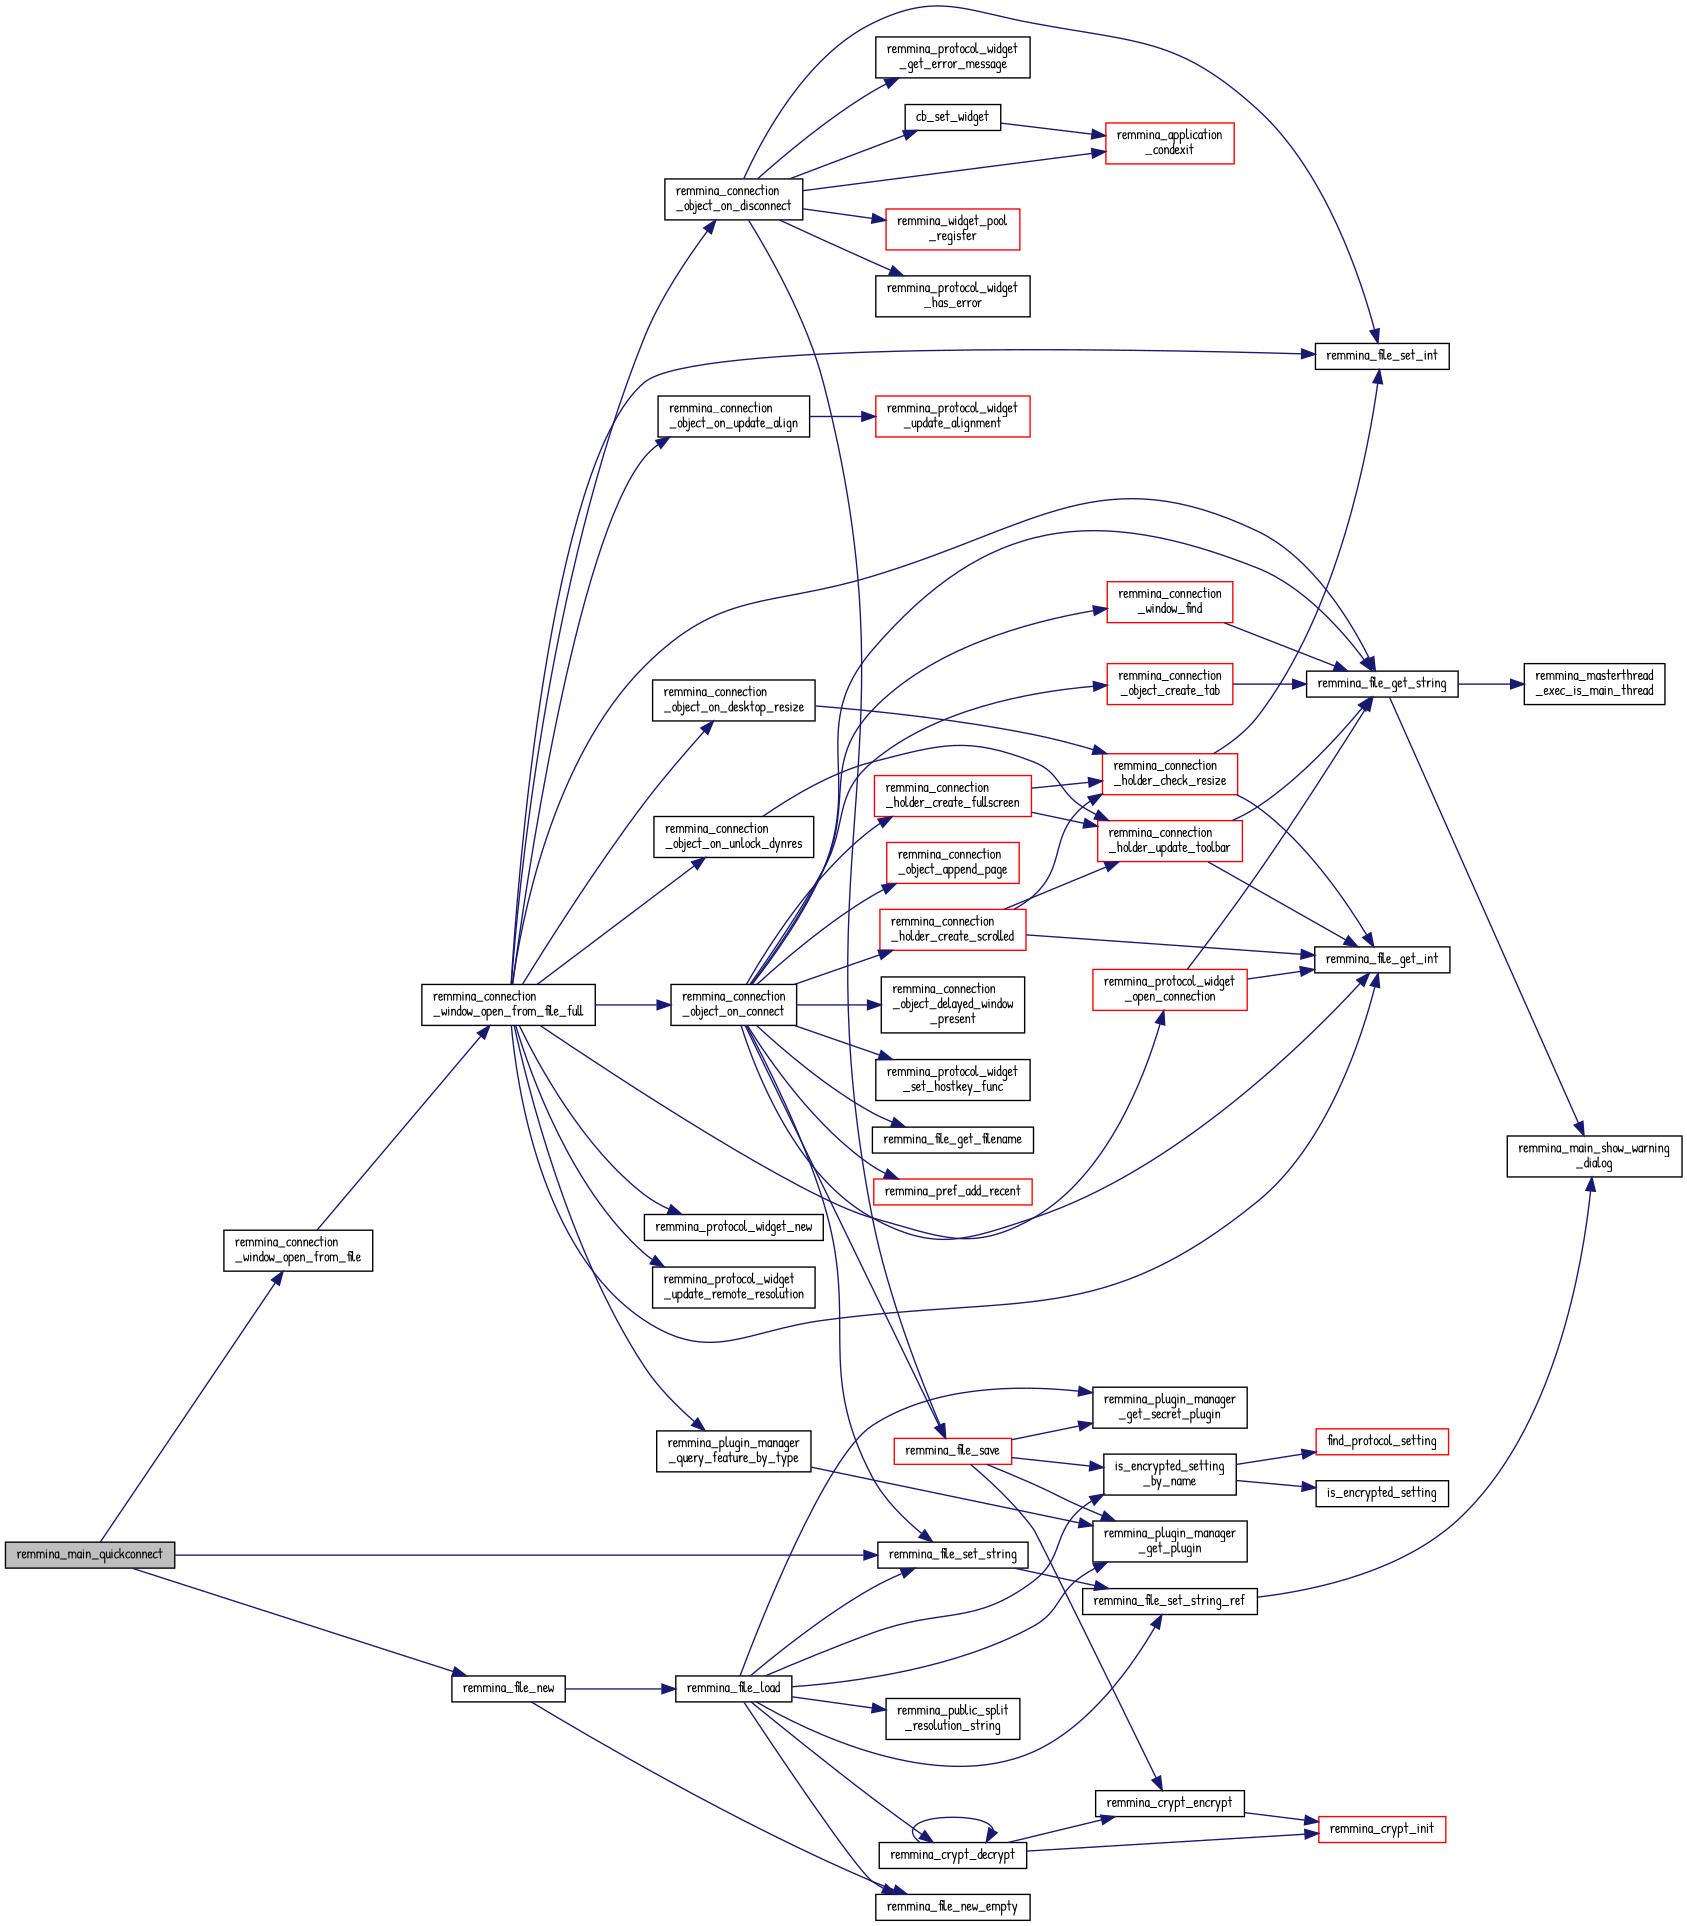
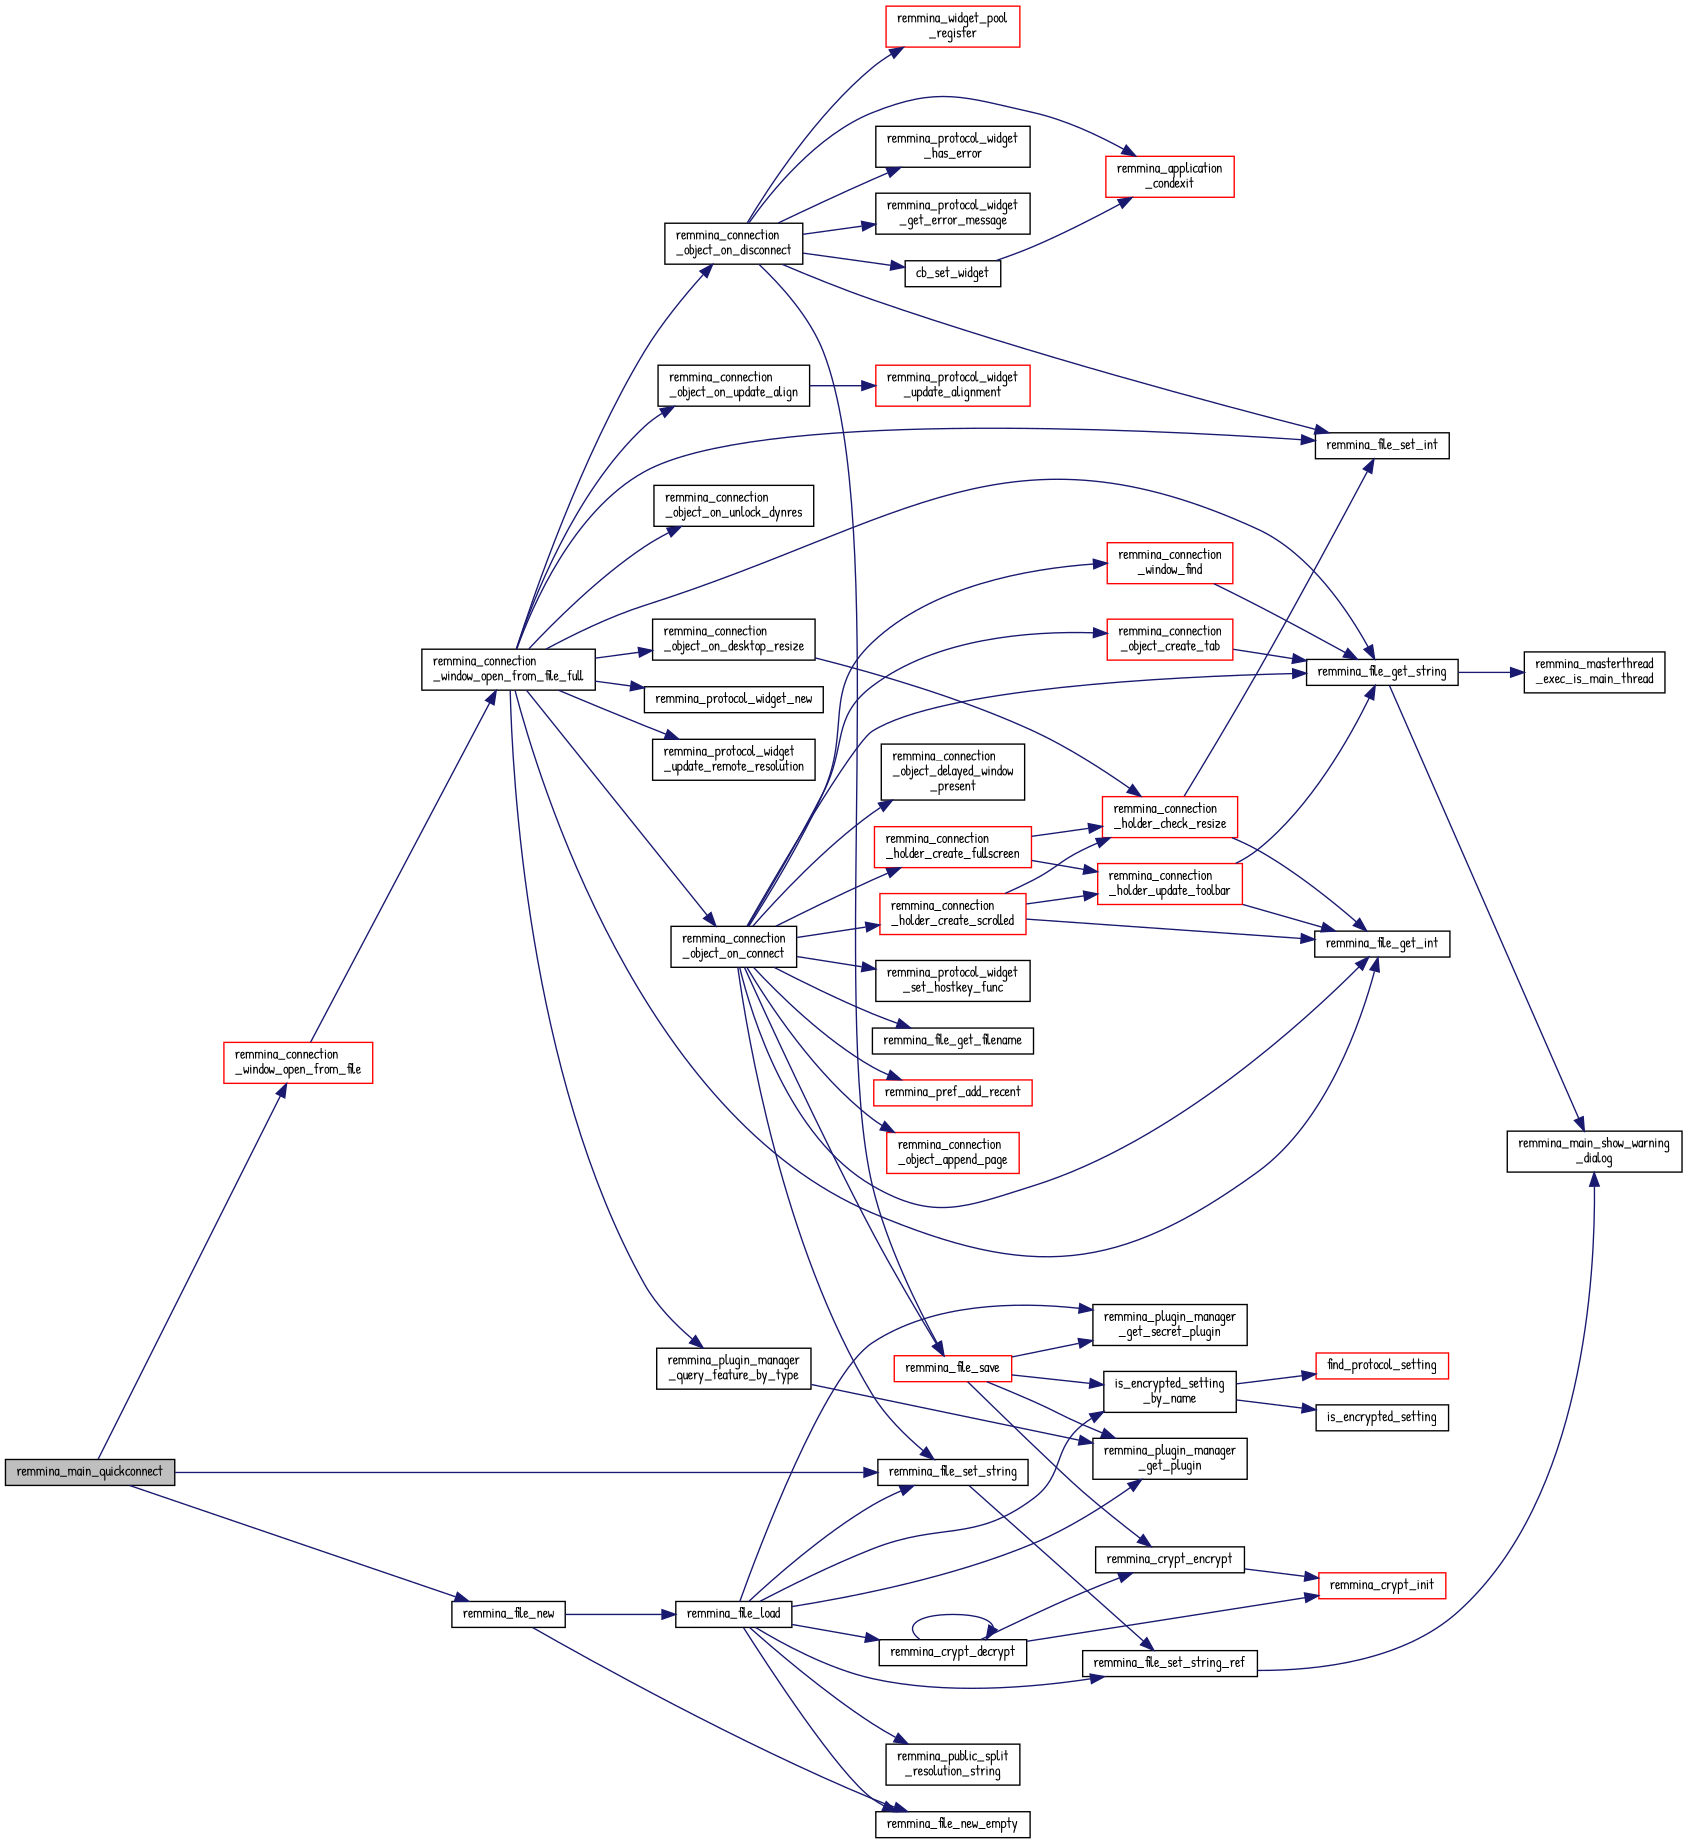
(933, 748) -> none
(1170, 990) -> none
(298, 1251) -> (298, 1063)
